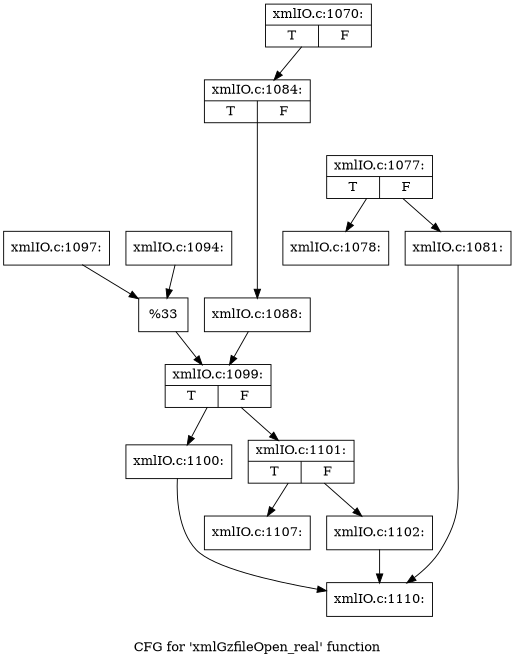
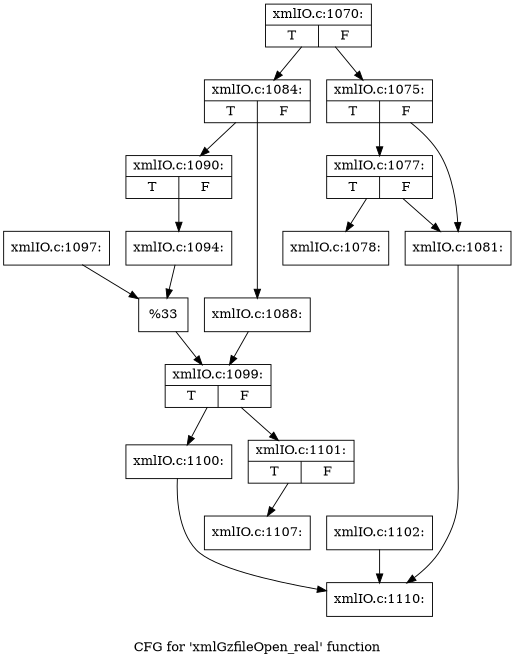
none -> (380, 101)
none -> (179, 177)
(340, 497) -> none
